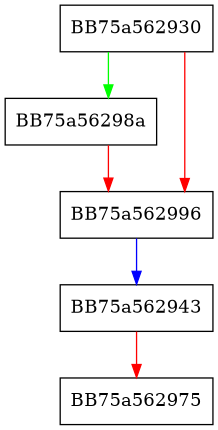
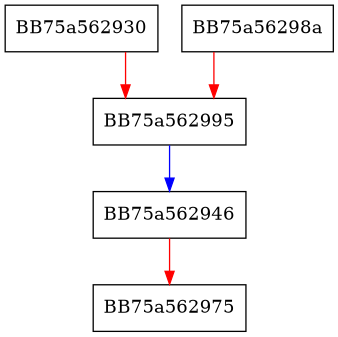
(108, 68) -> none
(137, 215) -> (170, 122)
(137, 308) -> (170, 215)
